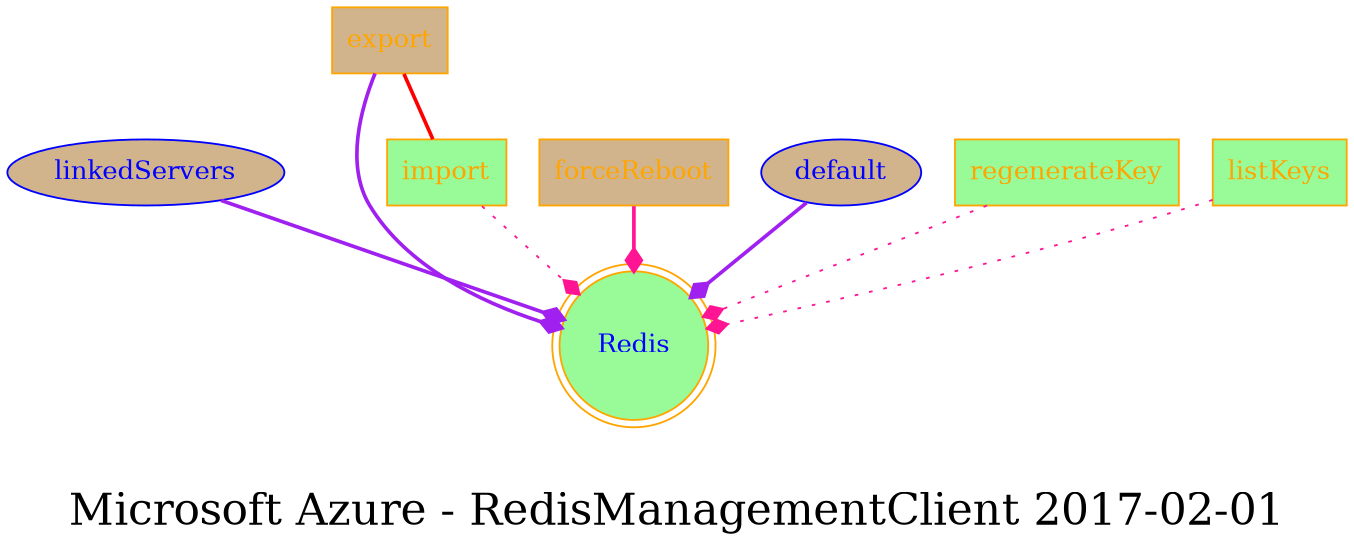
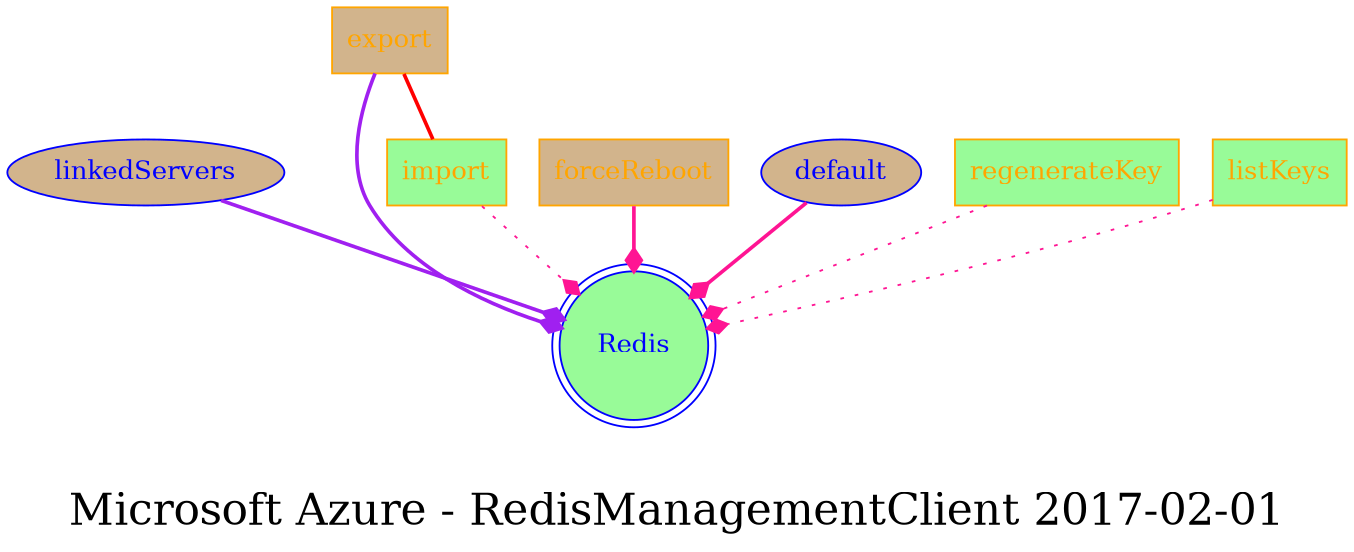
(757, 243) -> (757, 243)
(634, 346) -> (634, 346)
